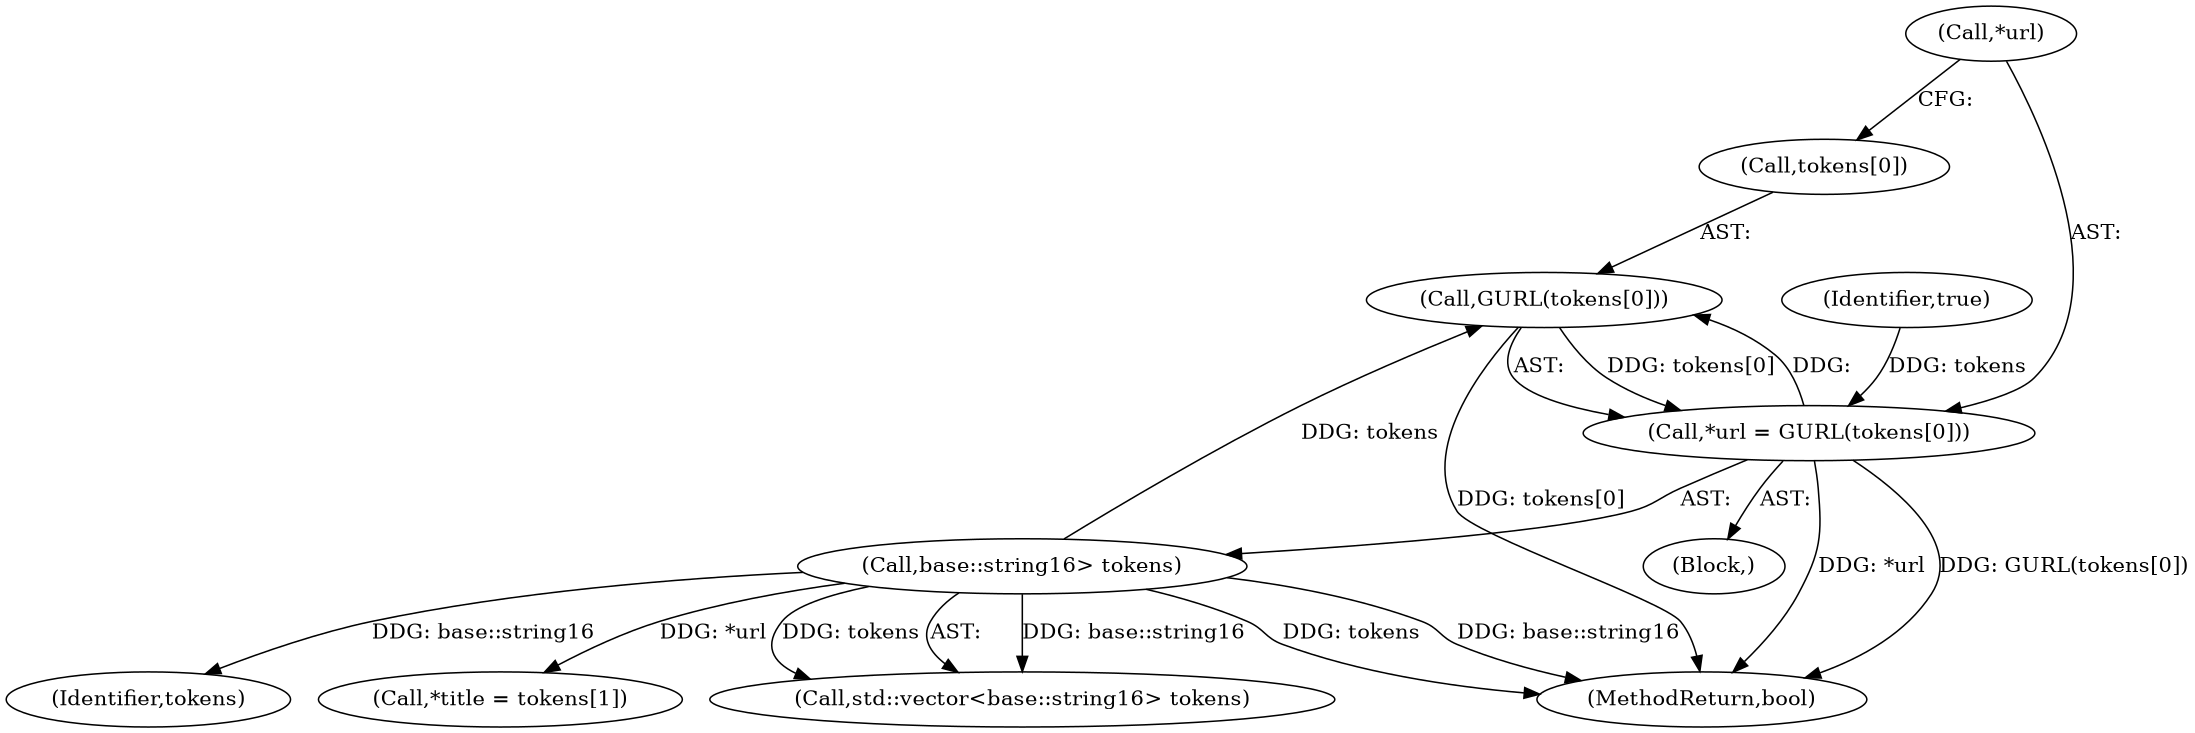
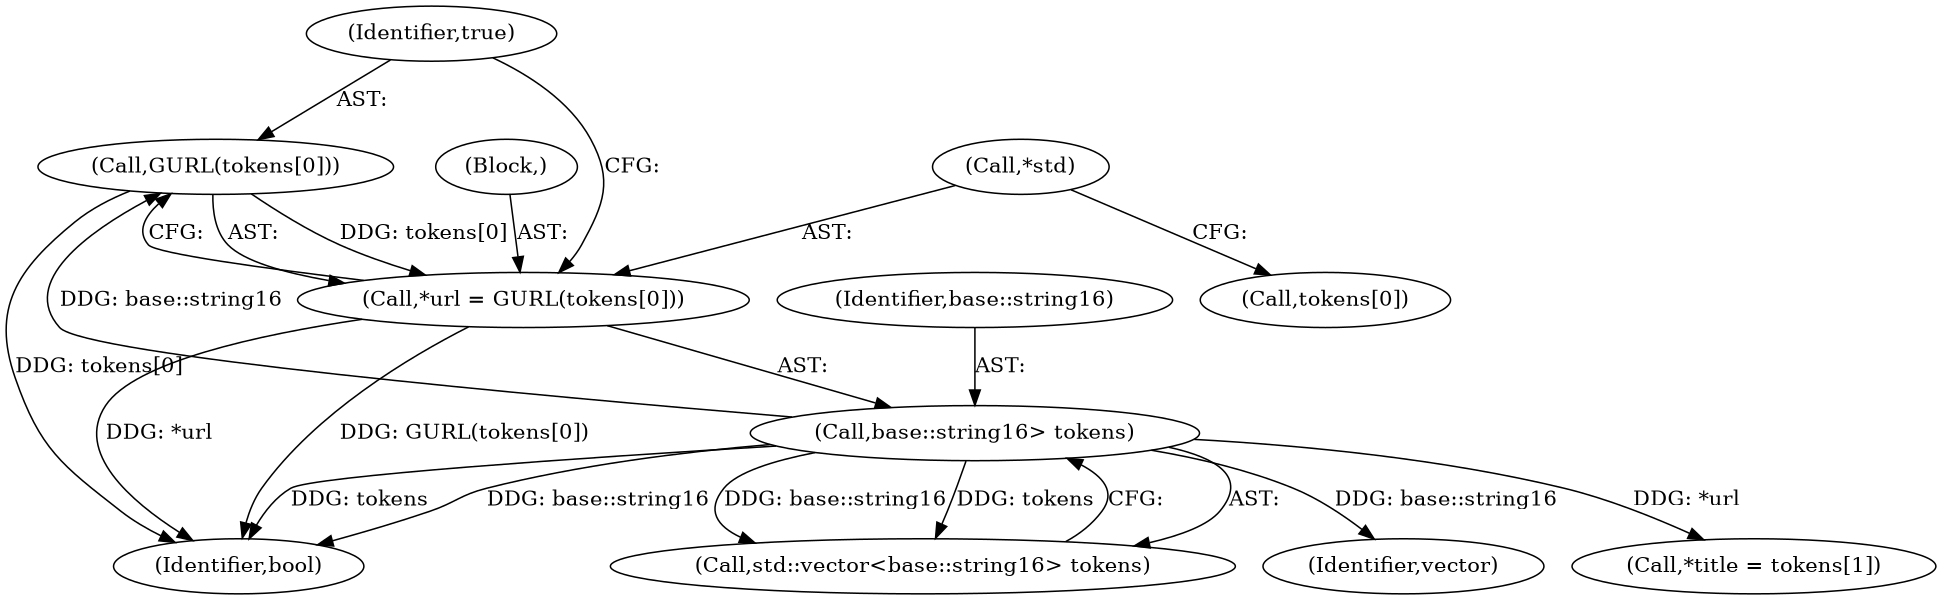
(1991, 34) -> (1021, 167)
(1692, 230) -> (331, 96)
none -> (975, 300)
(1825, 367) -> (180, 233)
(1958, 367) -> (636, 167)
(1371, 433) -> (171, 300)
(1757, 492) -> (514, 226)
none -> (1105, 506)
(148, 699) -> (1403, 566)
(1702, 699) -> (239, 566)
